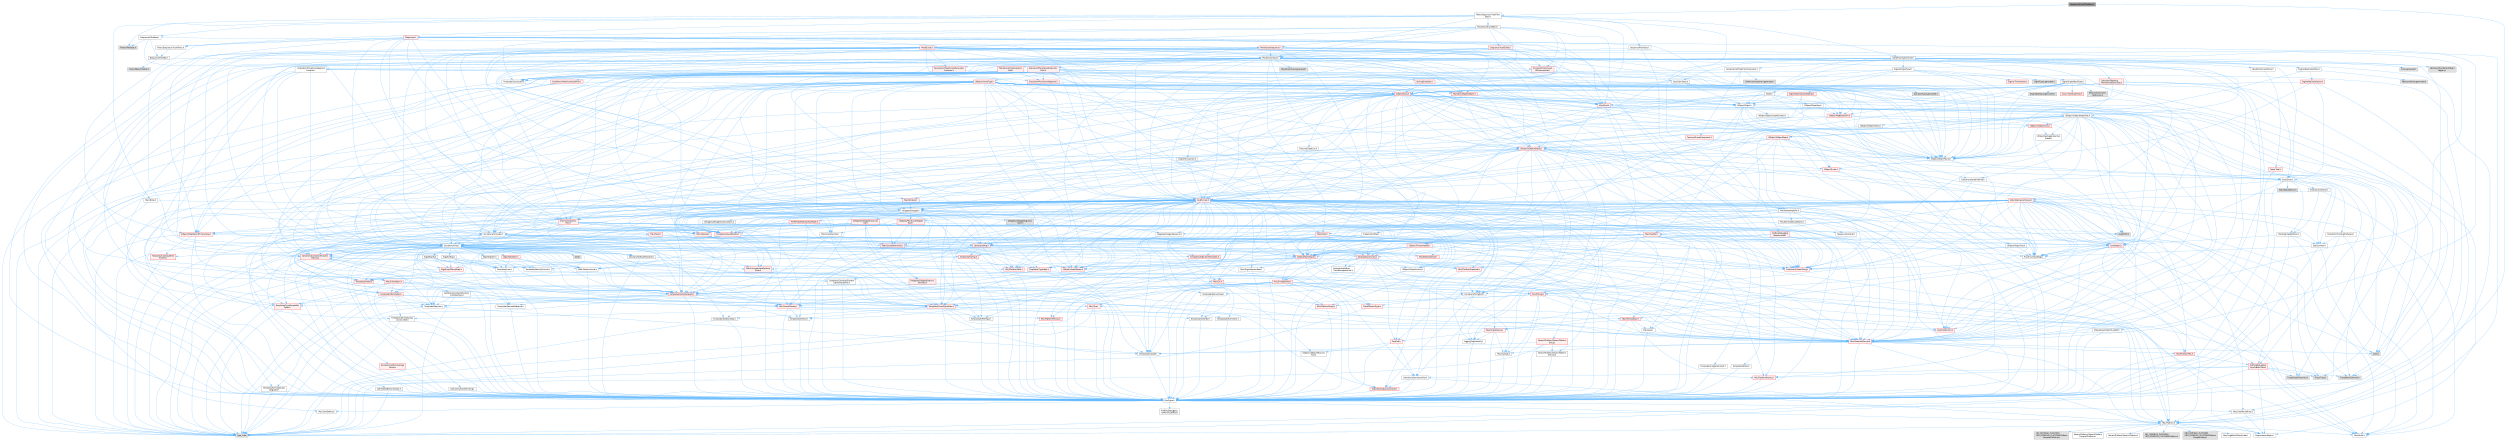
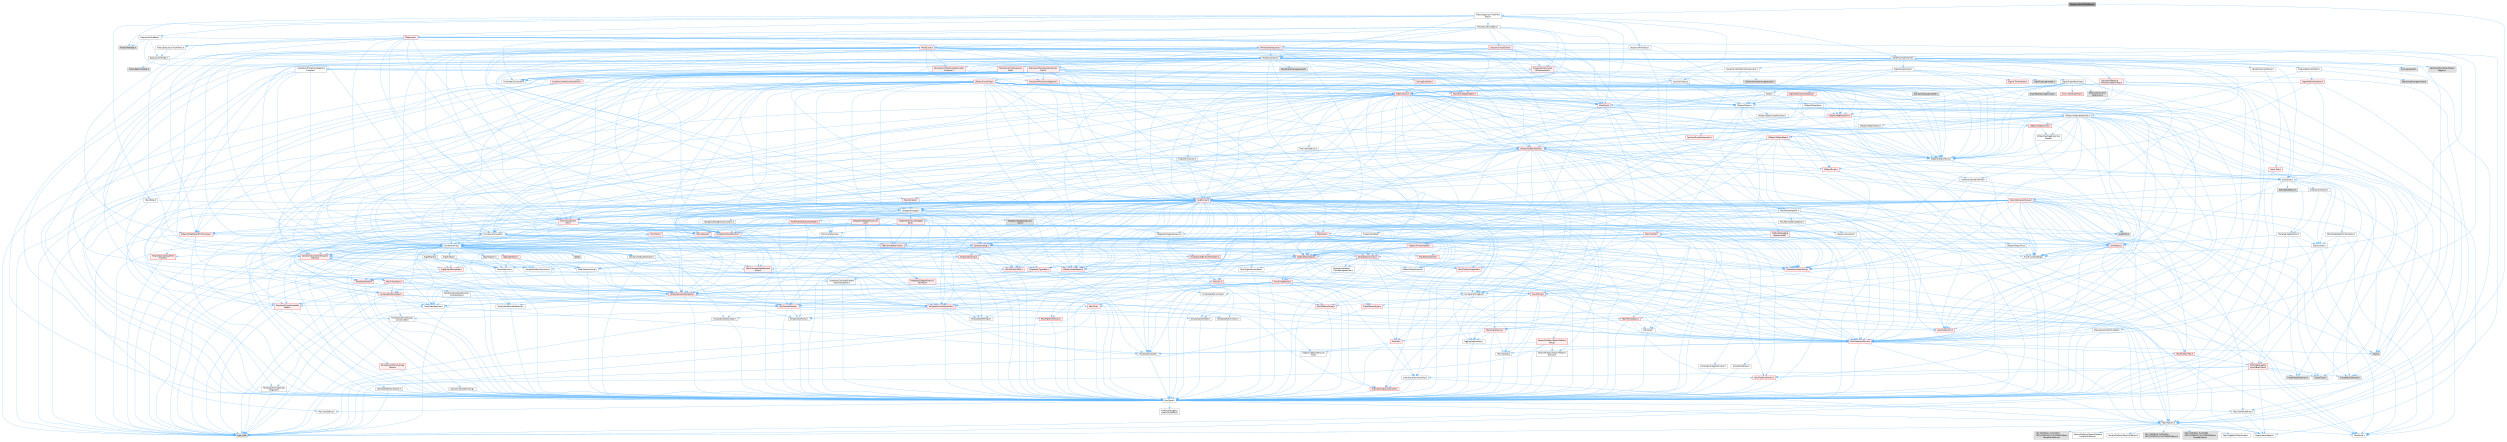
(1560, 62) -> none
(2341, 234) -> (2341, 234)
